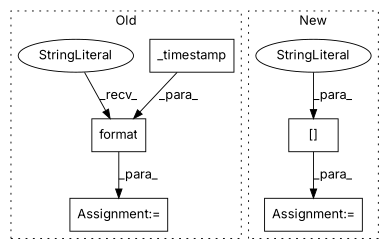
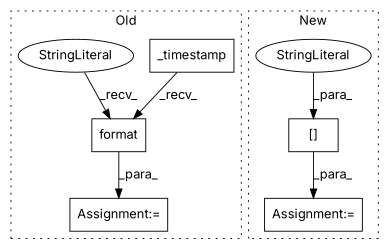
(179, 96) -> (179, 96)
